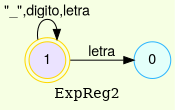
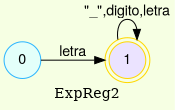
(97, 60) -> (68, 60)
